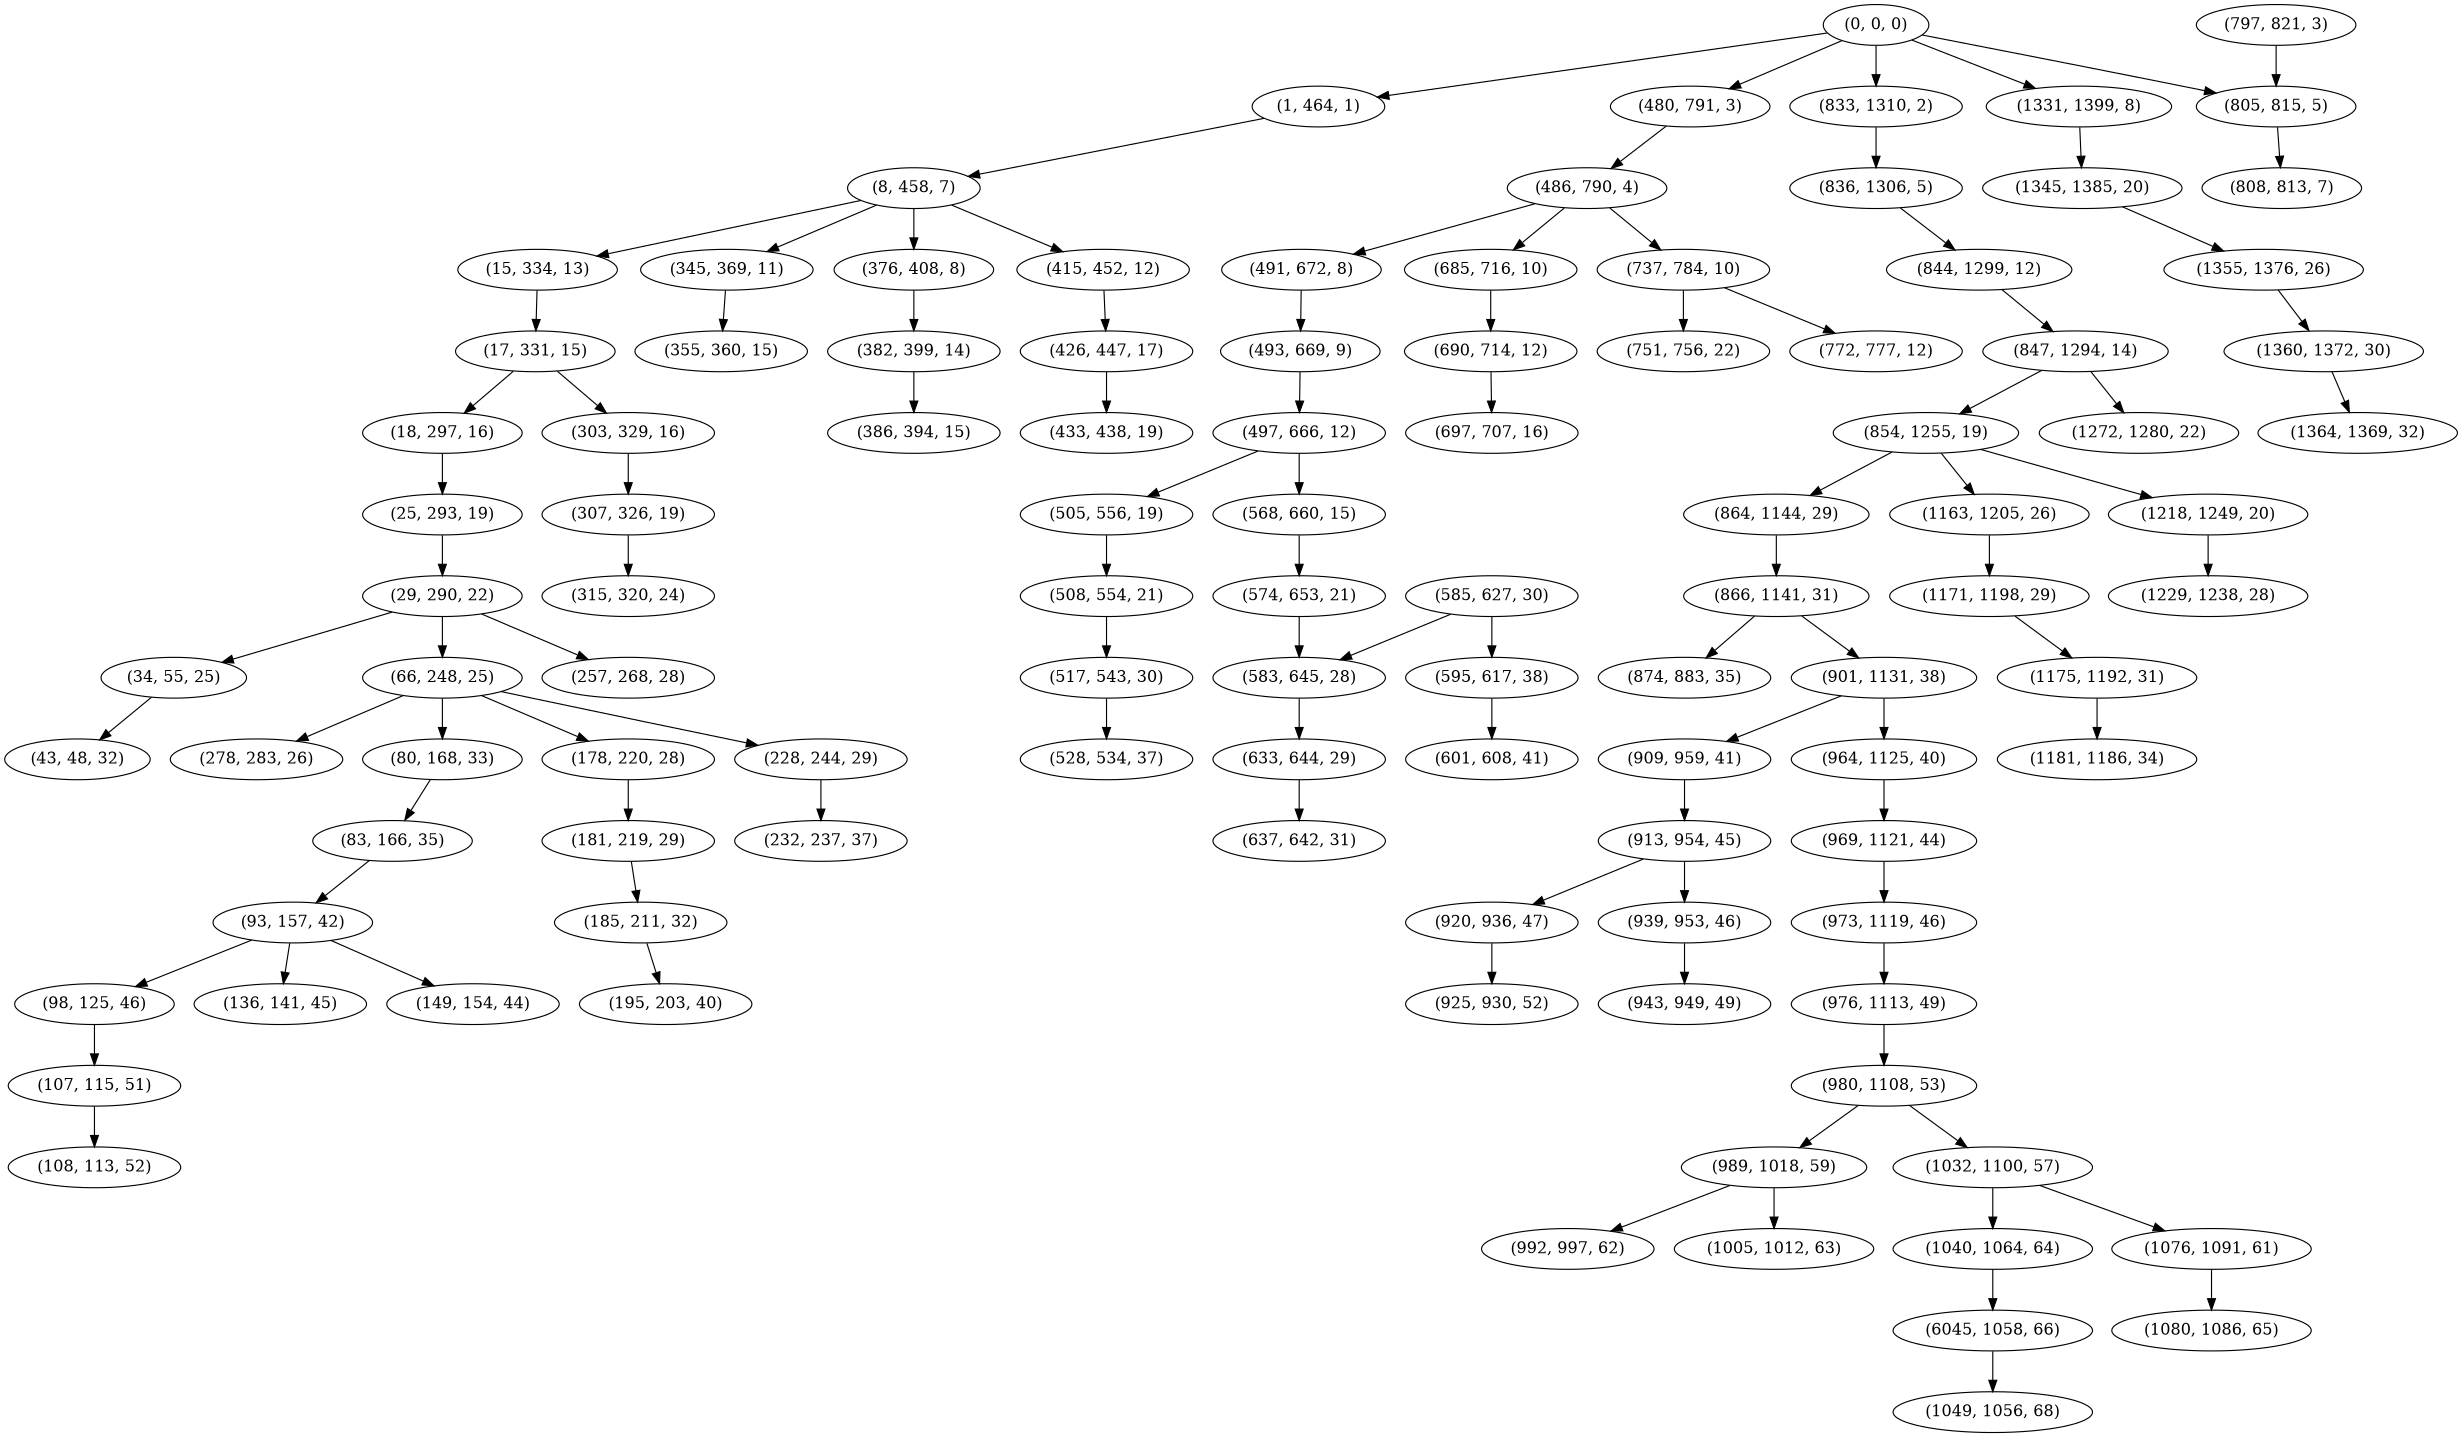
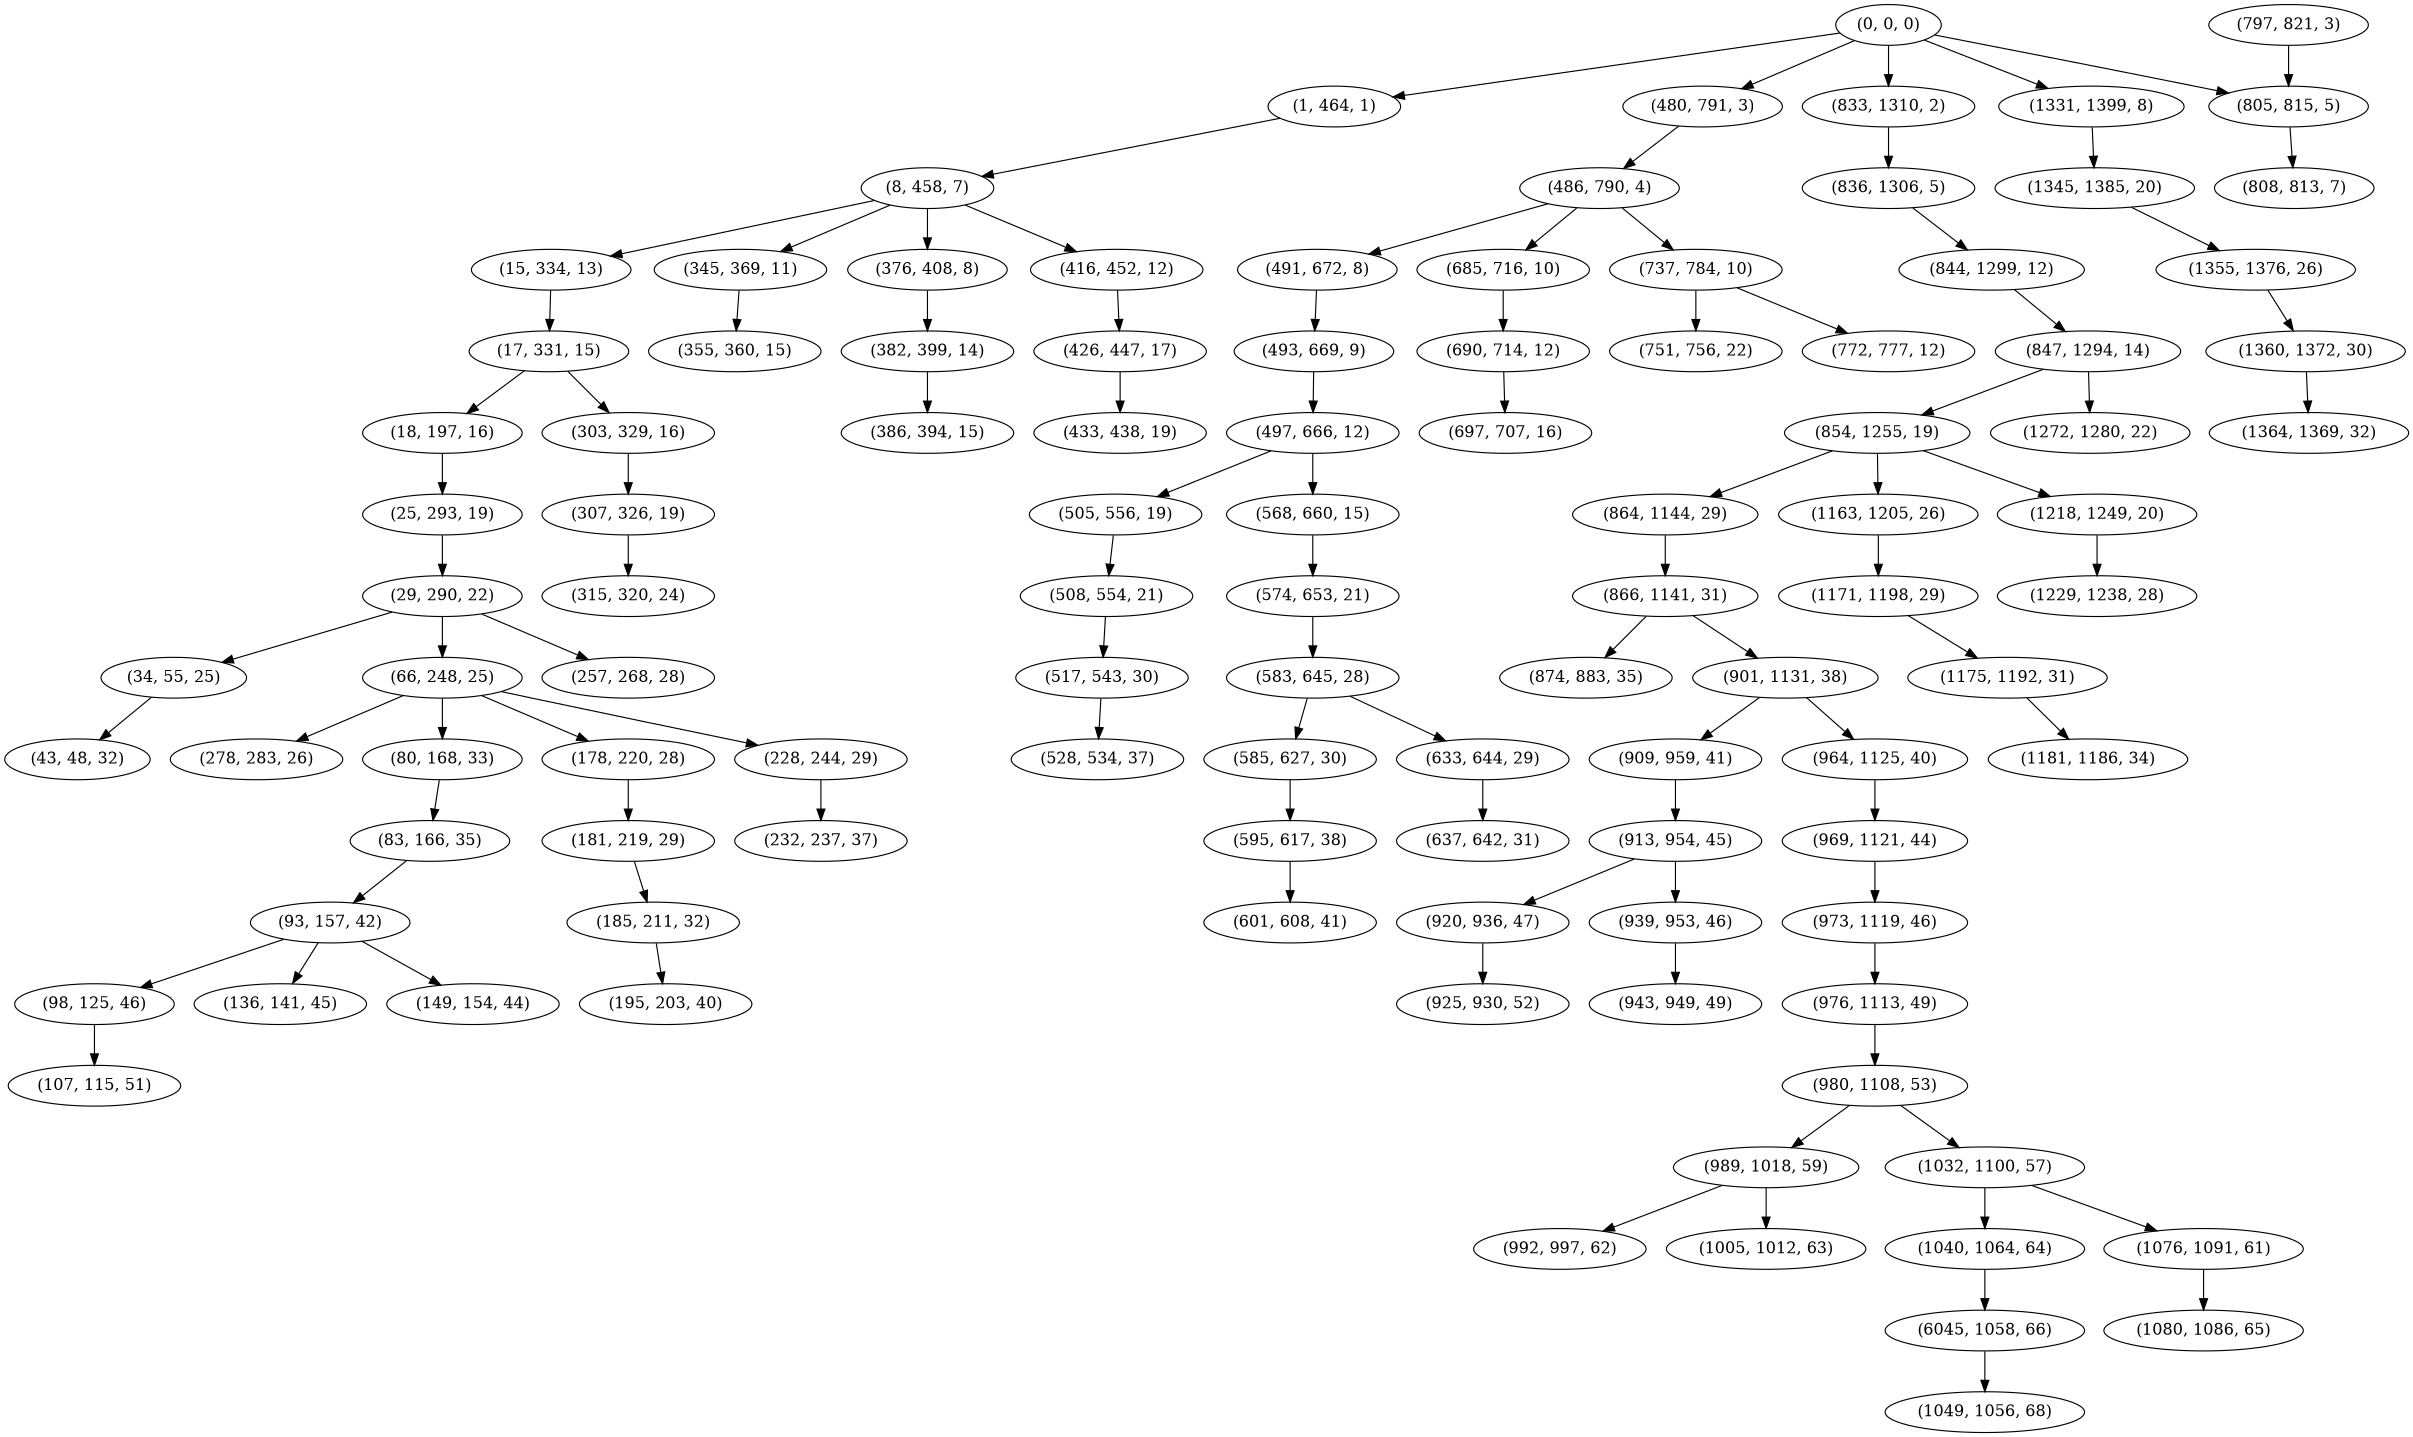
(1103, 270) -> (1117, 270)
(442, 433) -> (442, 433)
(1401, 635) -> (1303, 713)
(94, 1167) -> none
